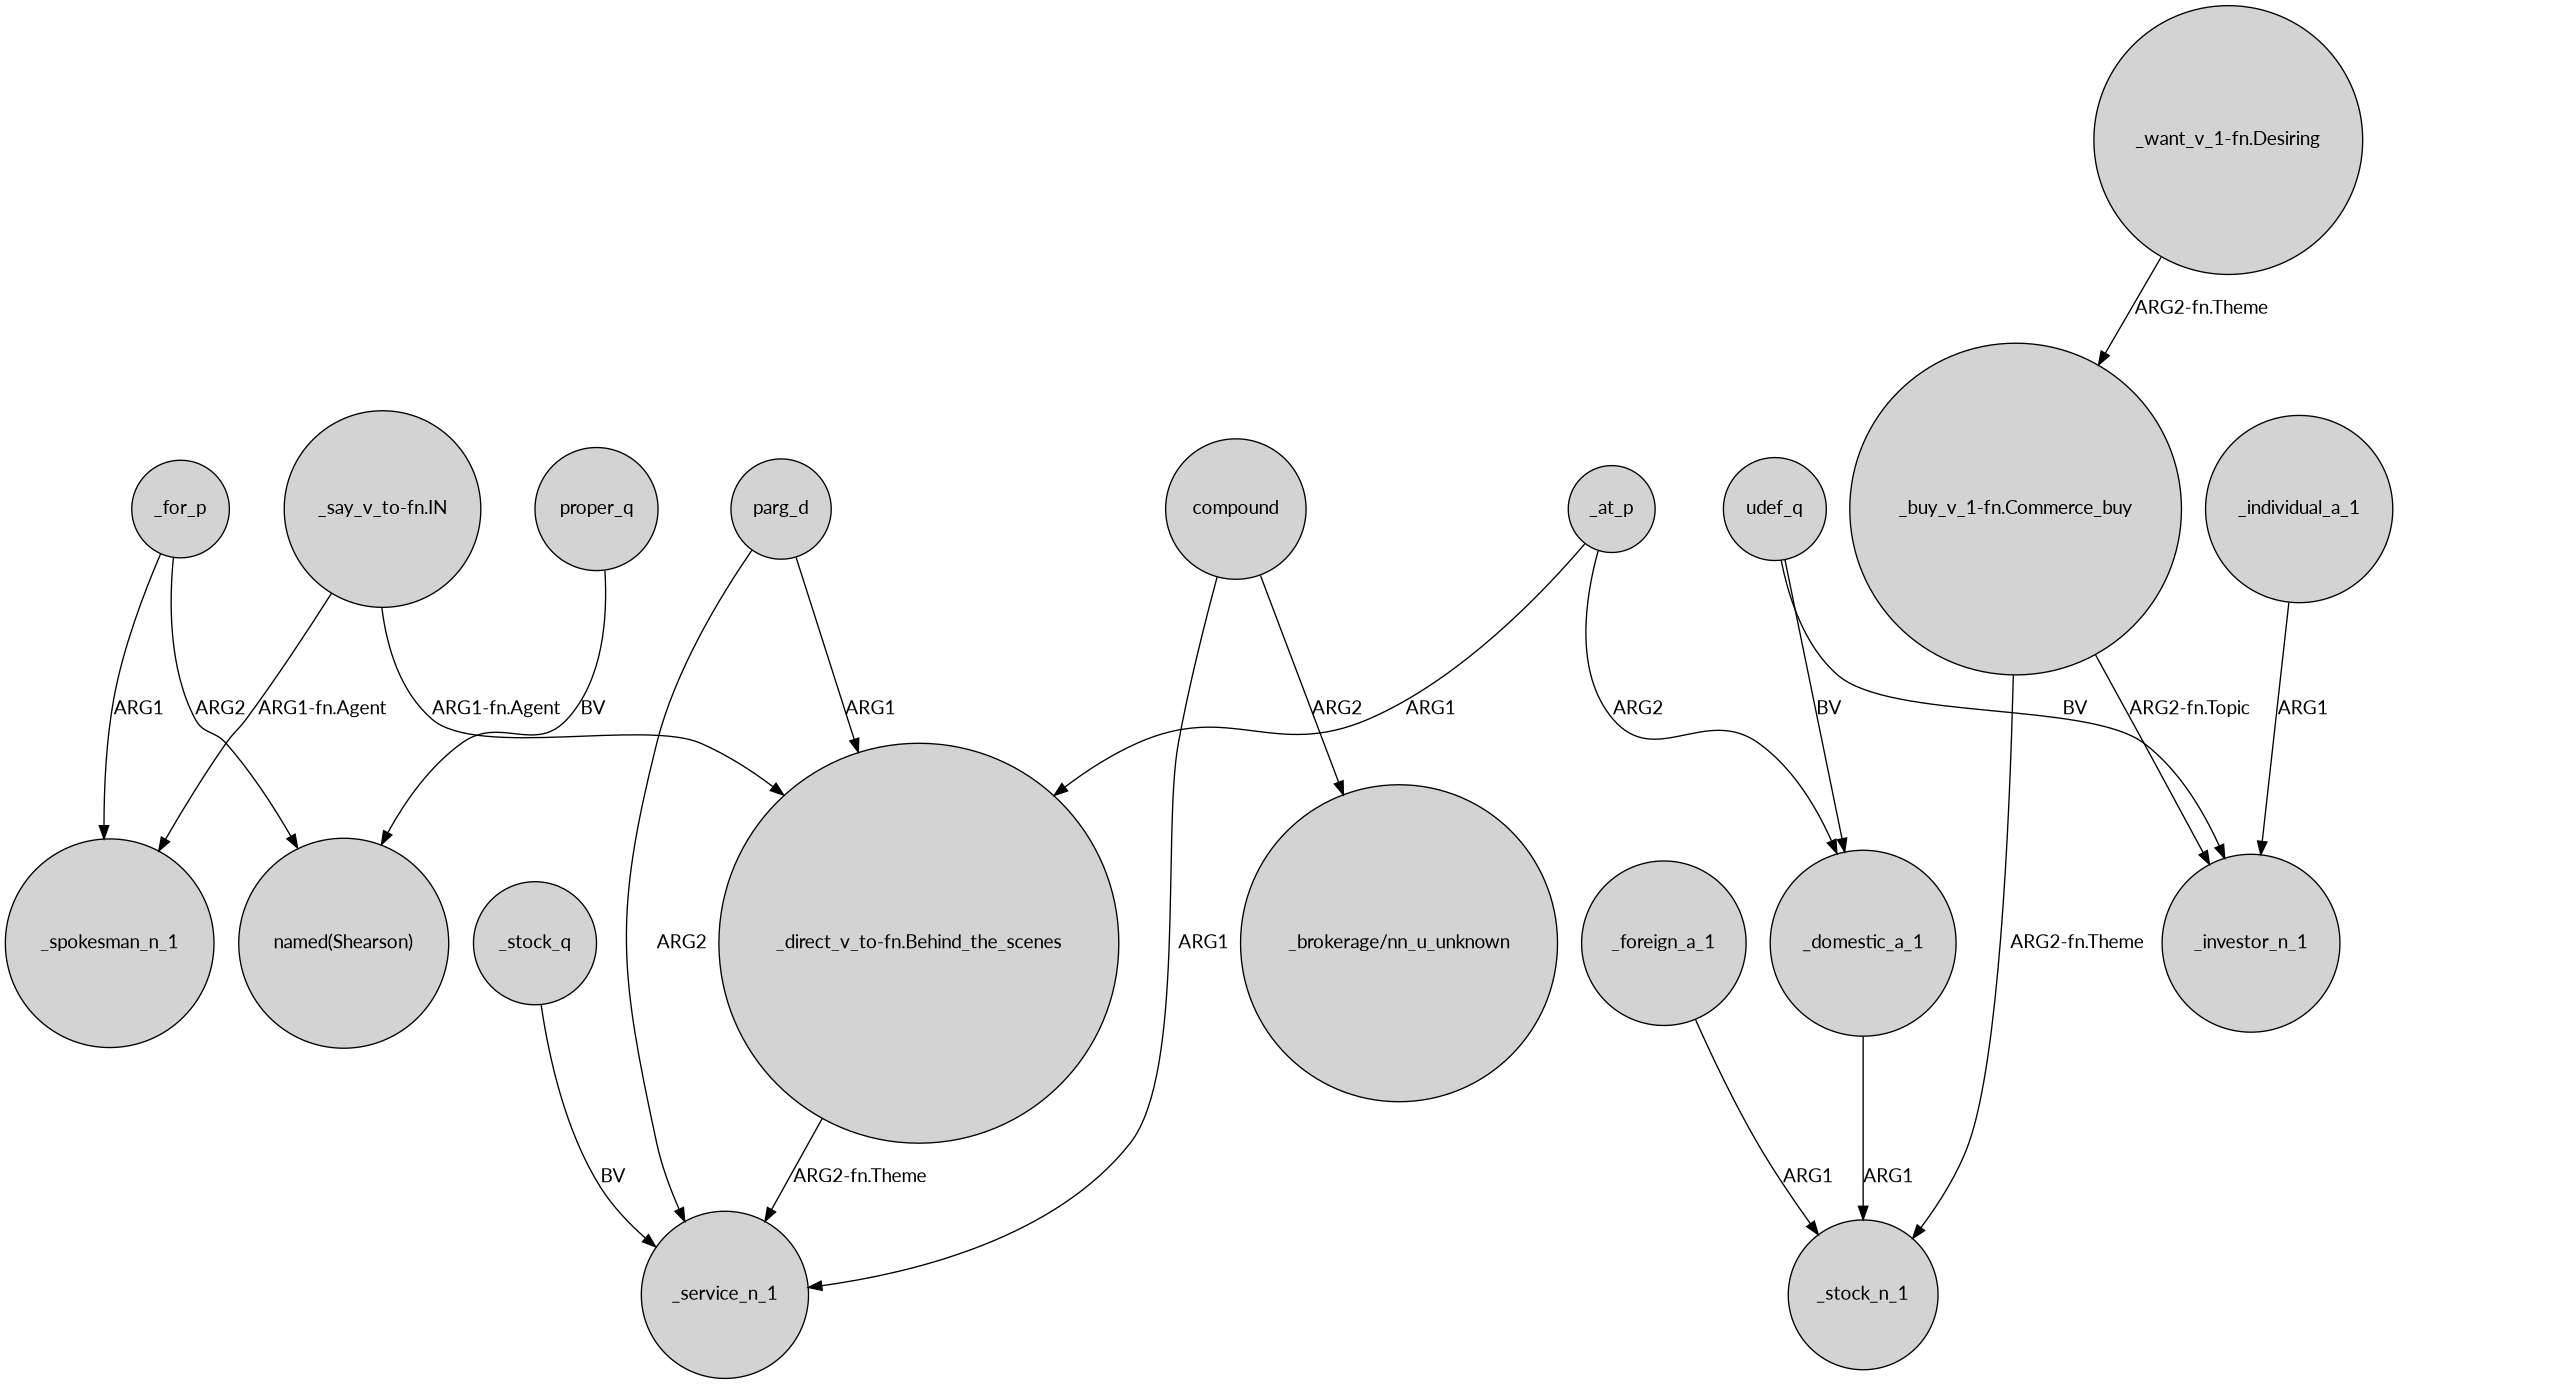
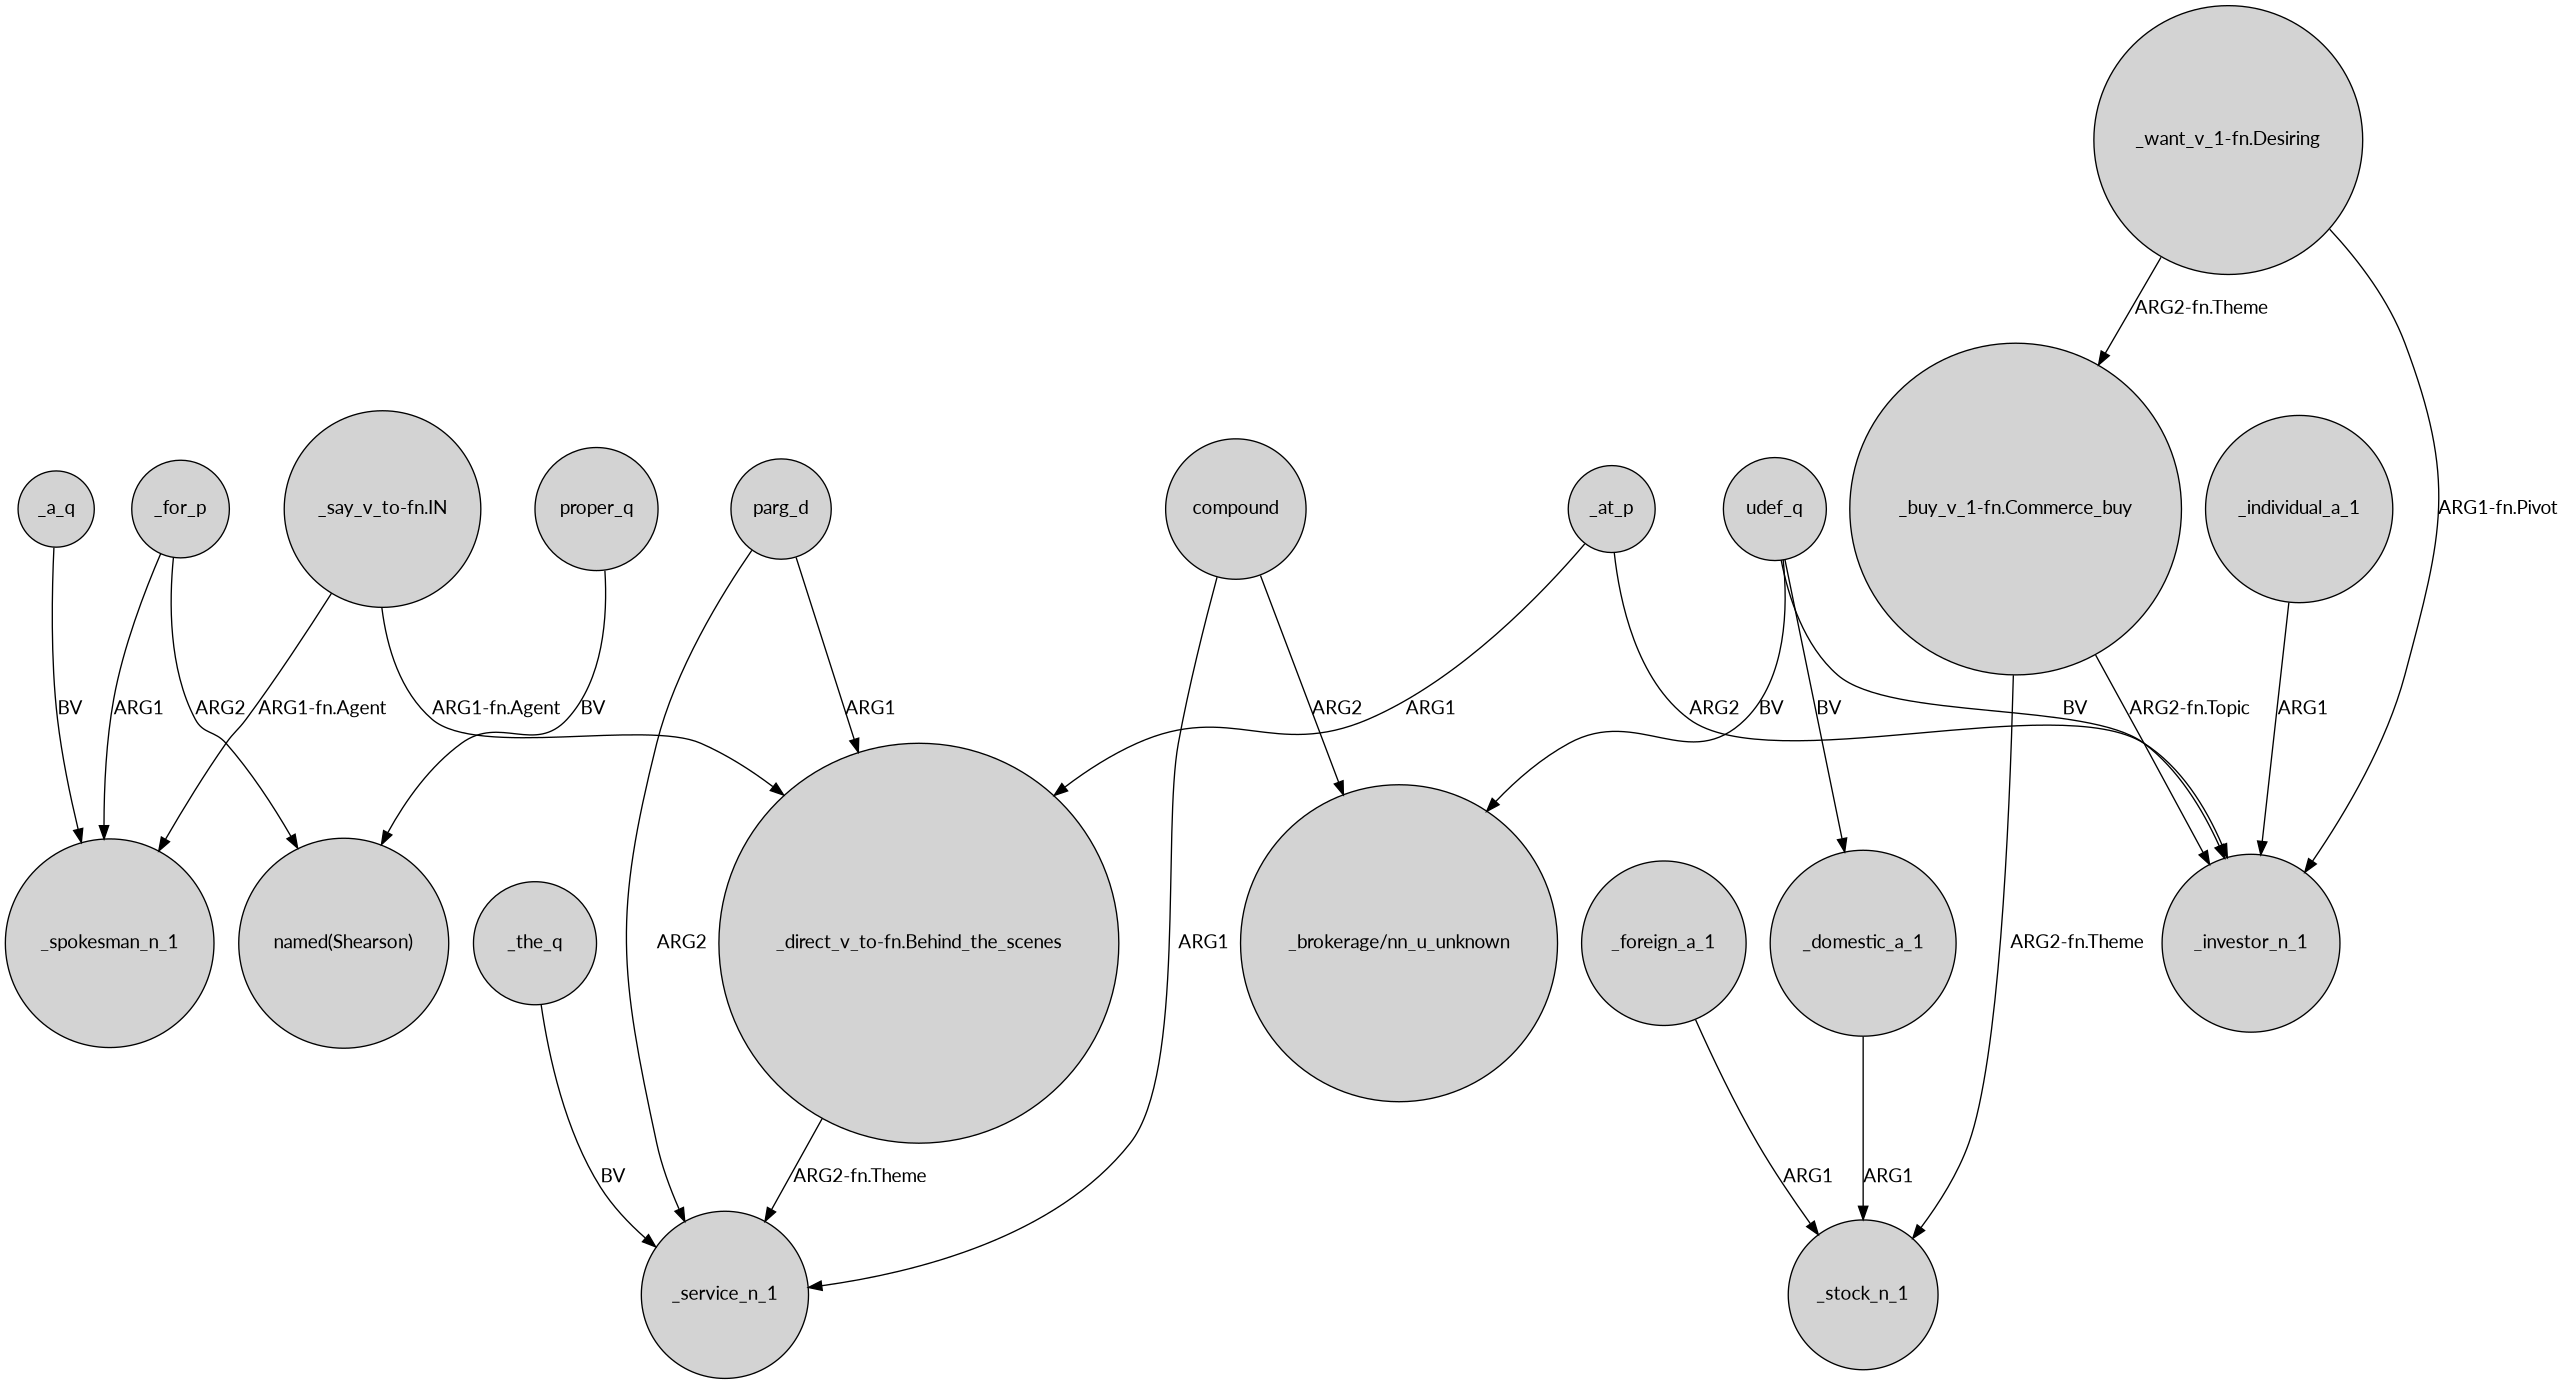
none -> (56, 509)
none -> (2435, 544)
(1658, 739) -> (1887, 736)
none -> (1696, 741)
(535, 943) -> (535, 943)
